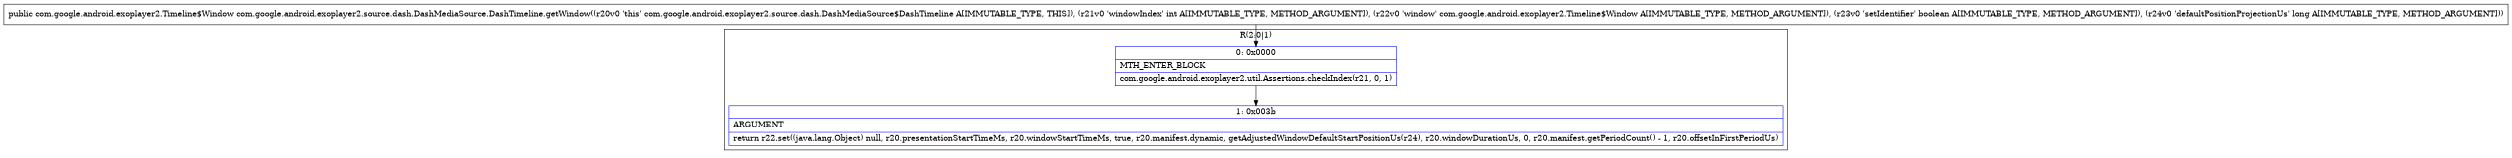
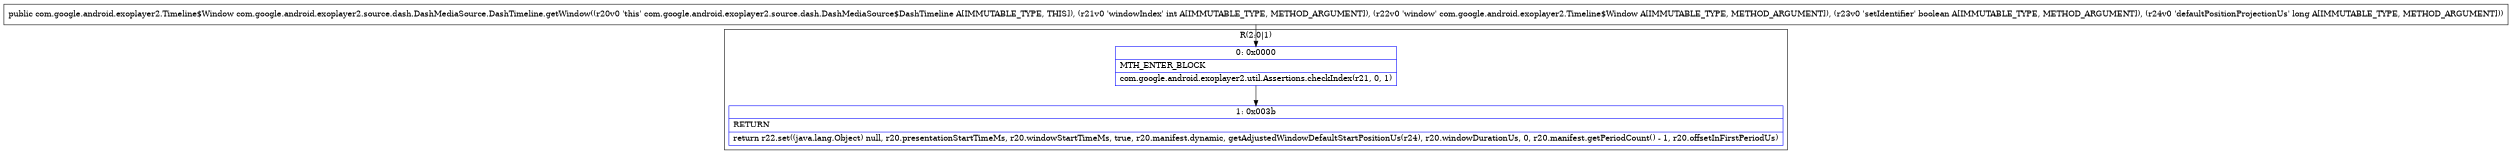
(758, 125) -> (752, 125)
